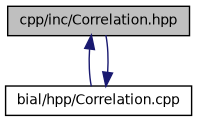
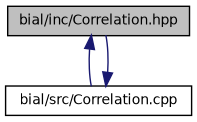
(99, 21) -> (99, 21)
(99, 101) -> (99, 101)
